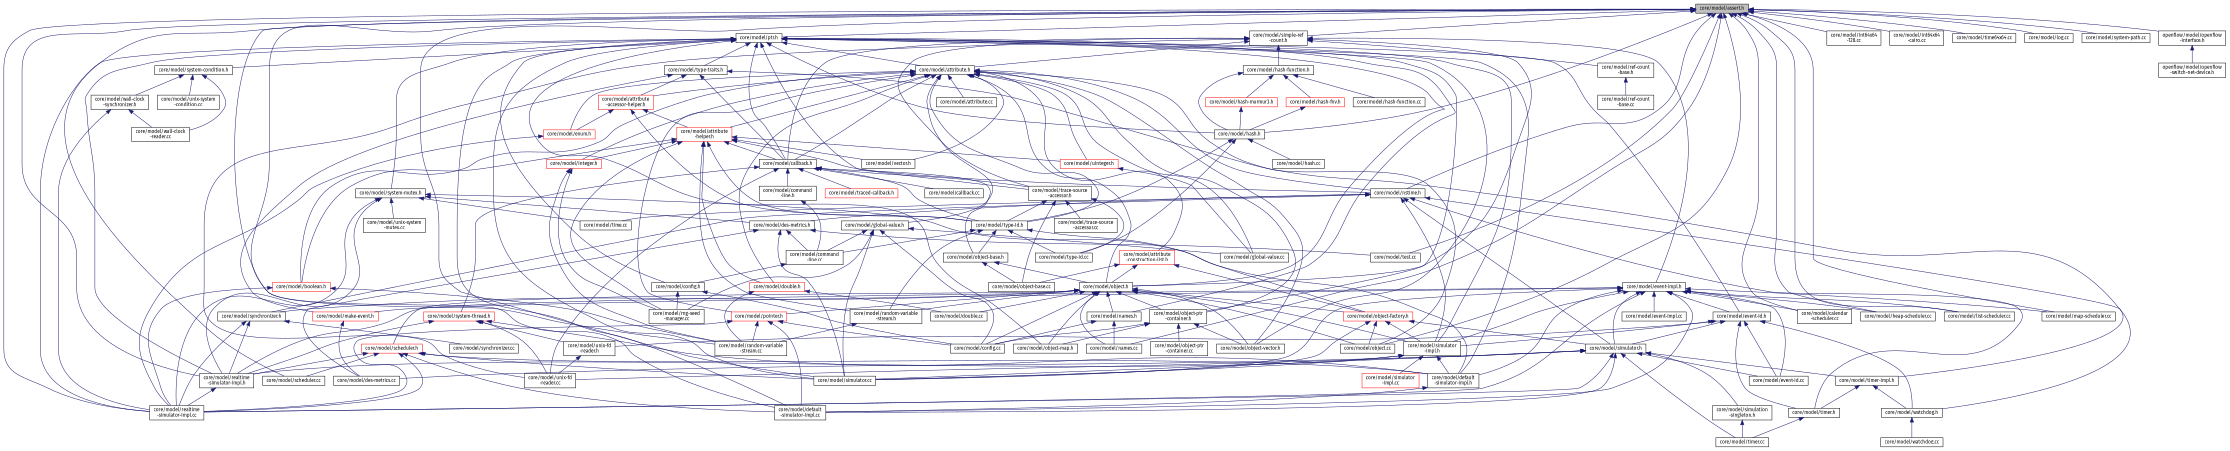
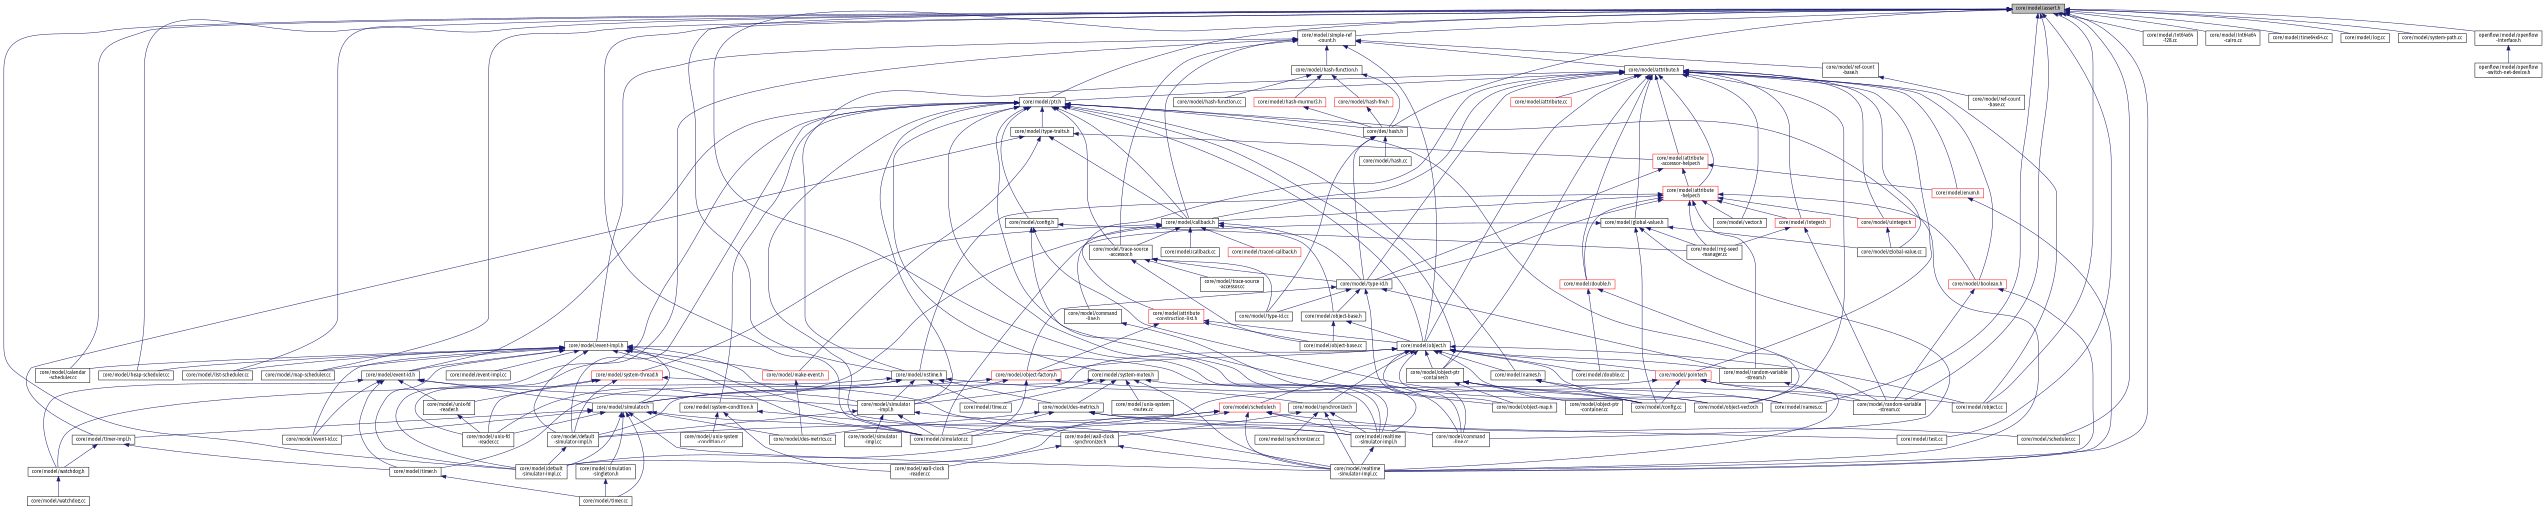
(864, 56) -> (1356, 85)
(966, 102) -> (1541, 102)
(1240, 134) -> (1385, 132)
(735, 275) -> (1220, 364)
(1391, 381) -> (873, 440)
none -> (1207, 426)
